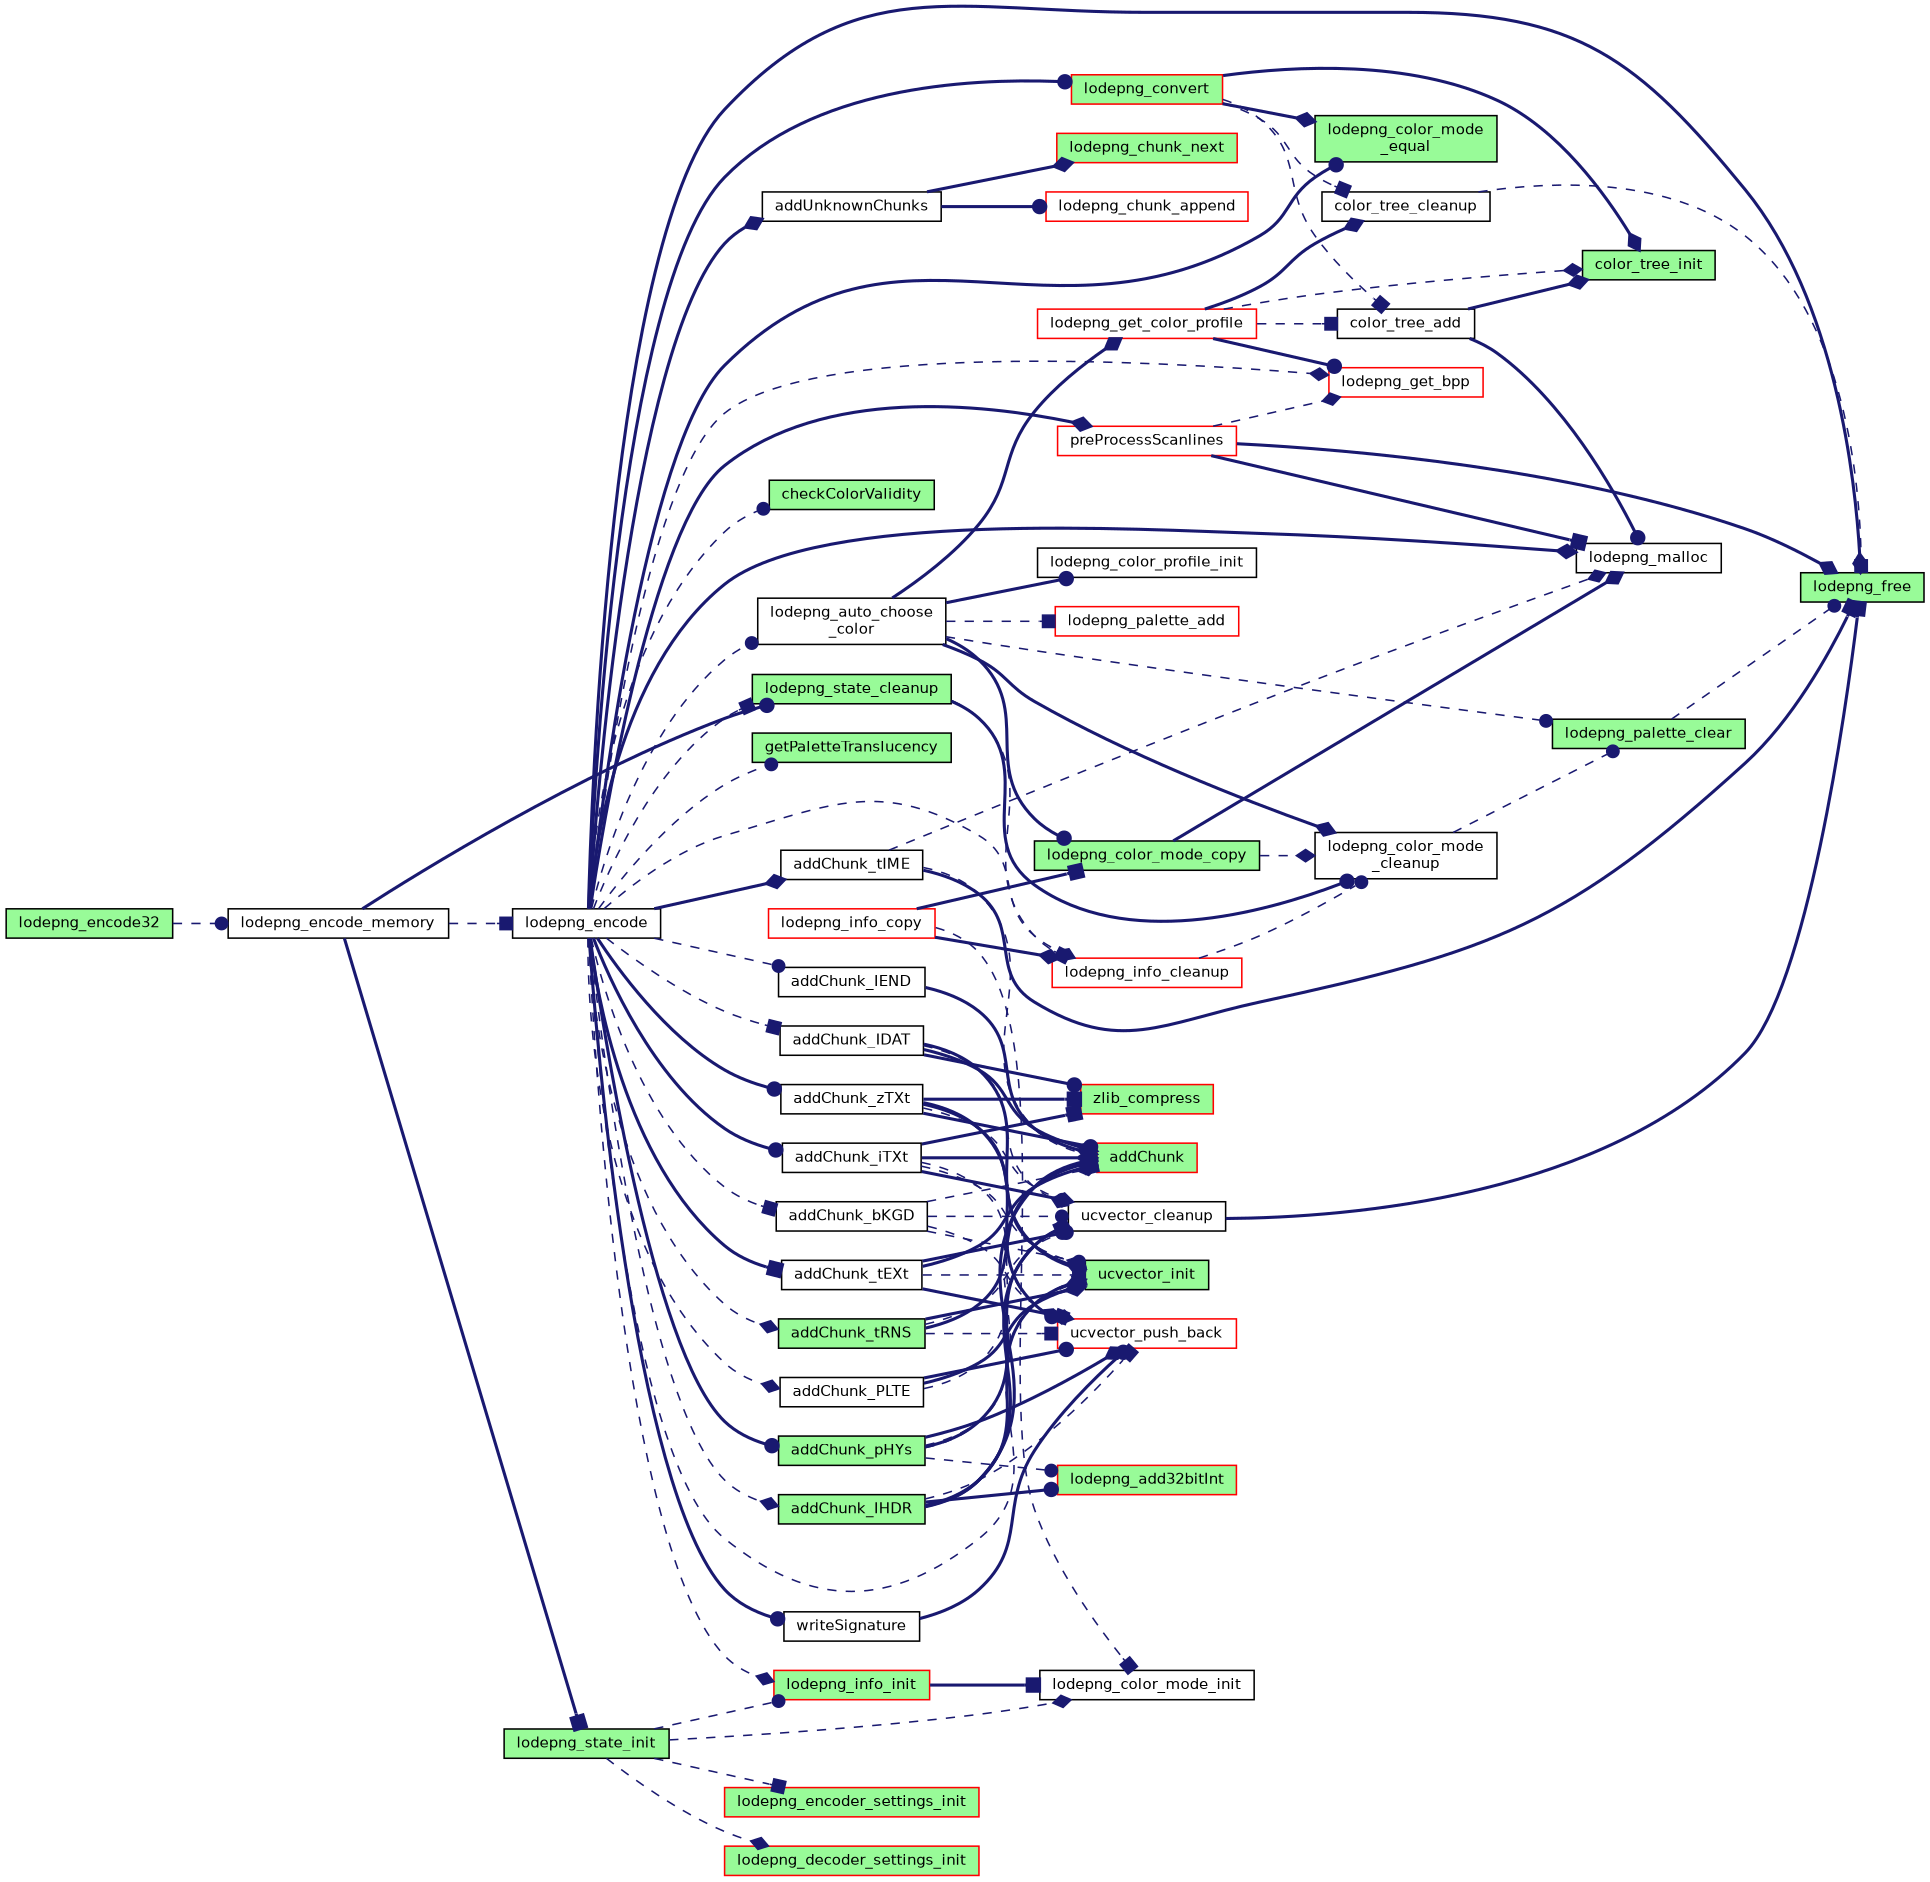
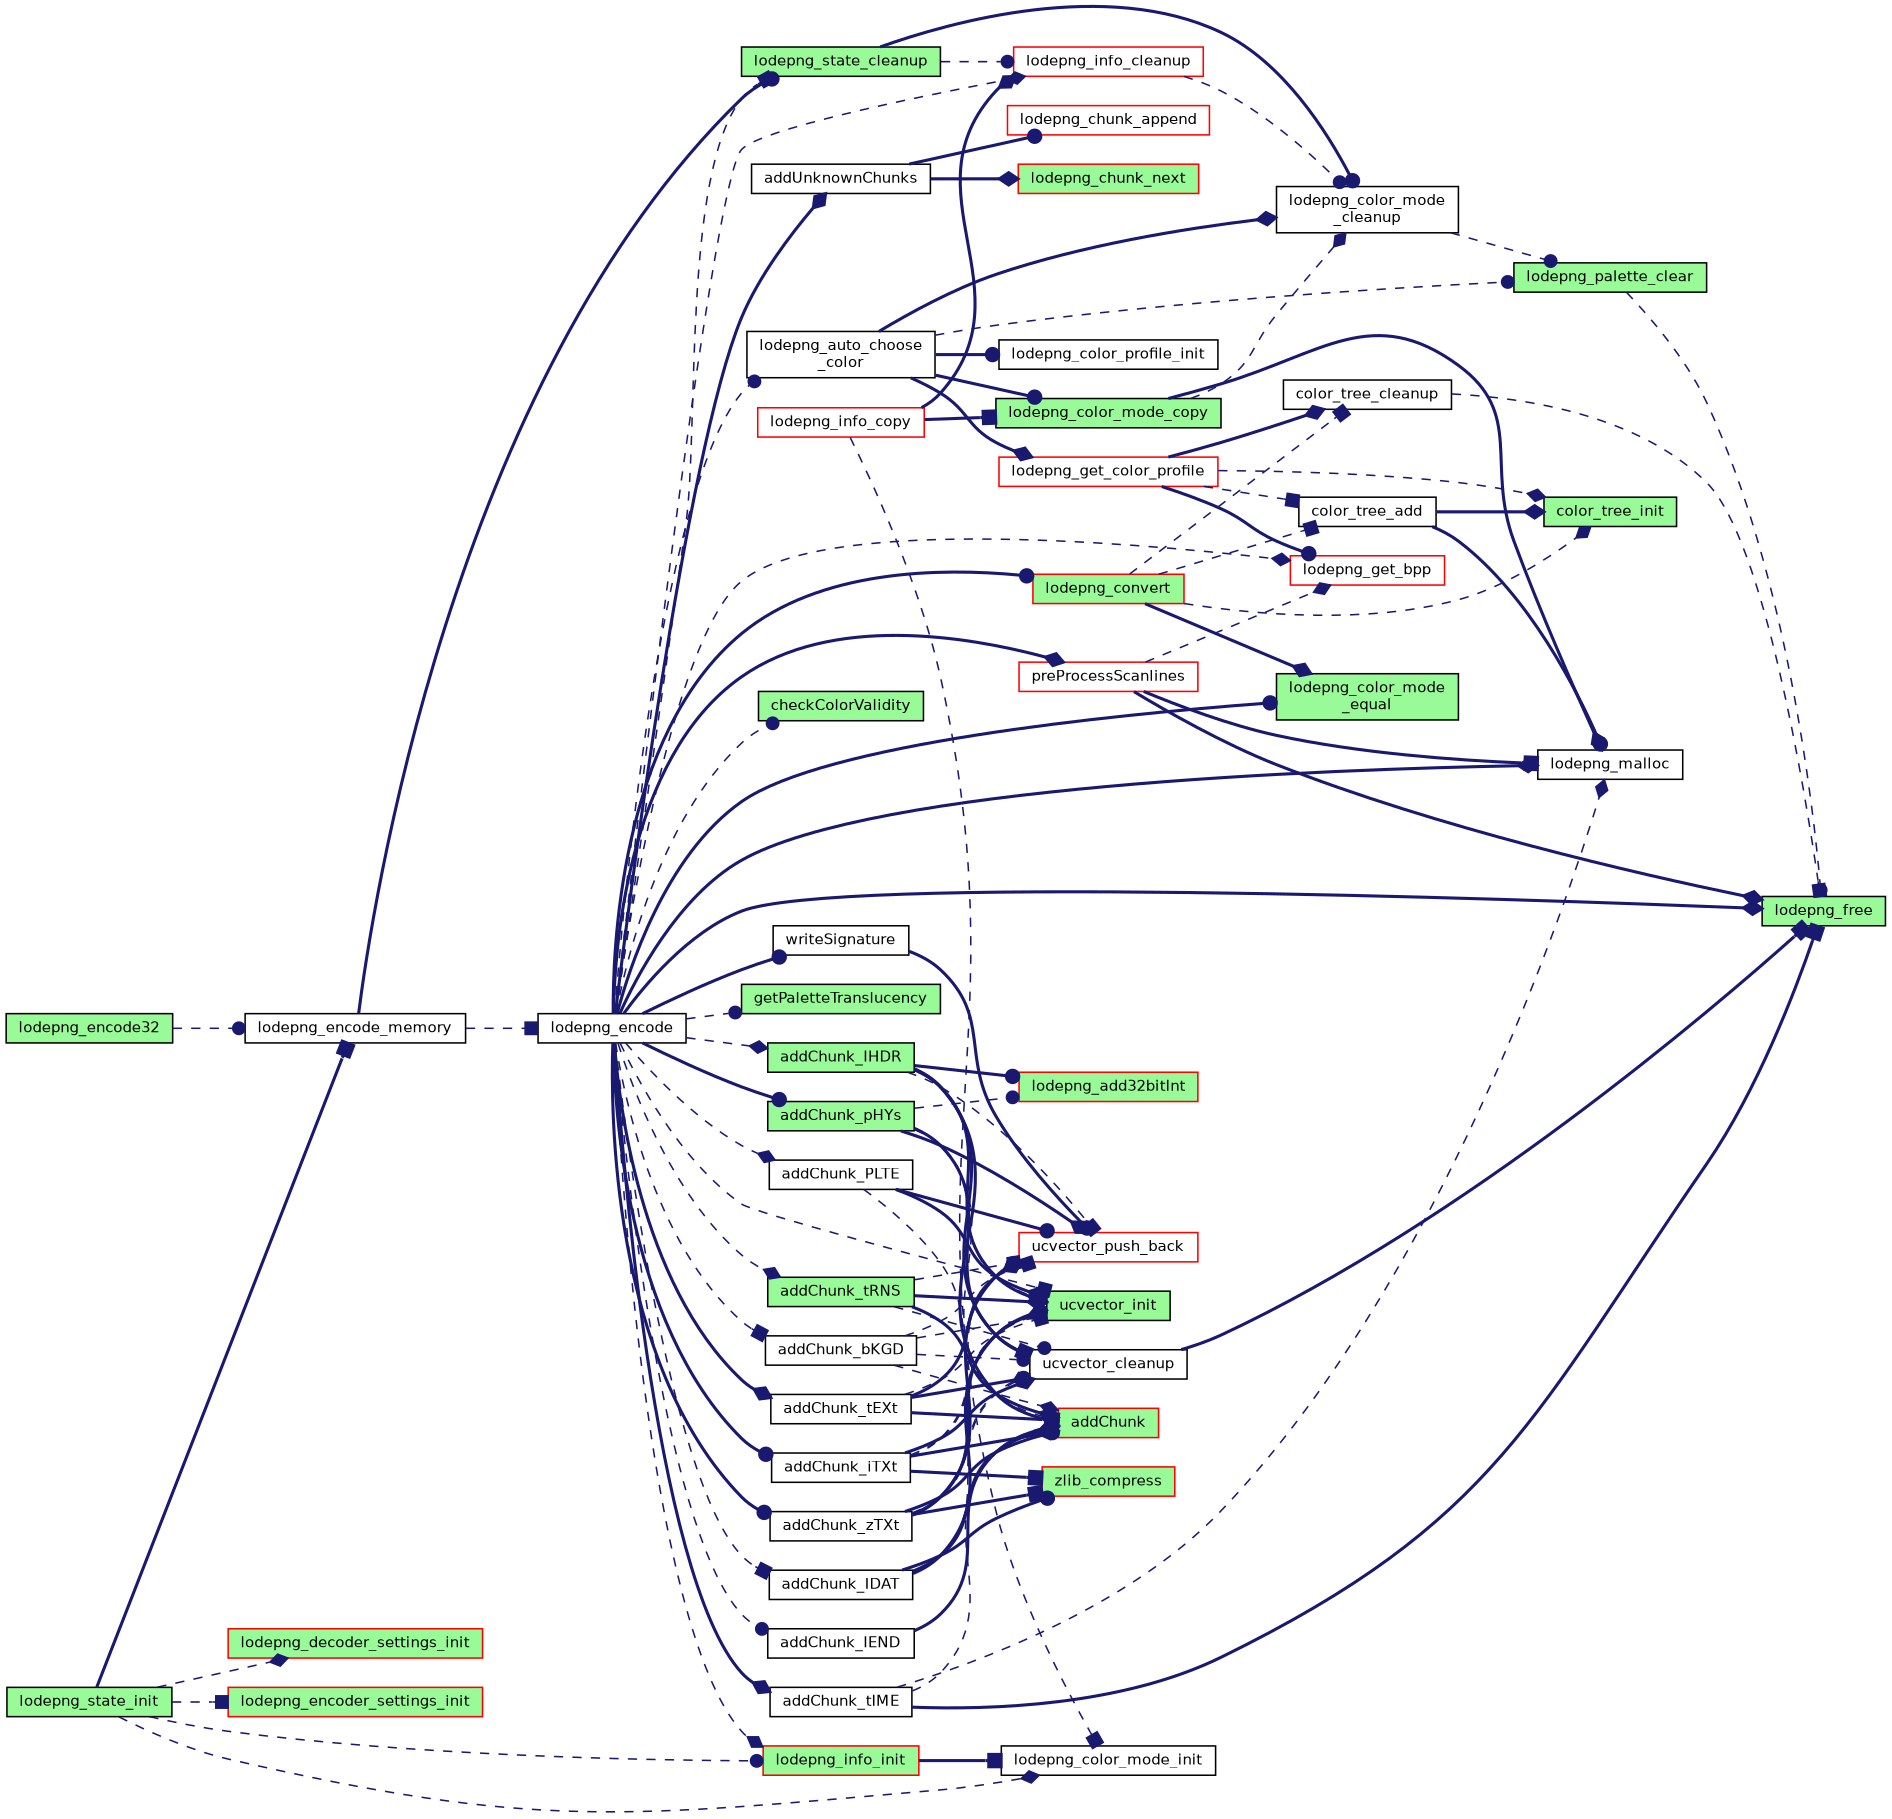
(1456, 85) -> (1388, 612)
(1147, 621) -> none
(1008, 822) -> (971, 62)
(640, 1126) -> (652, 1230)
(460, 1326) -> (219, 1373)
